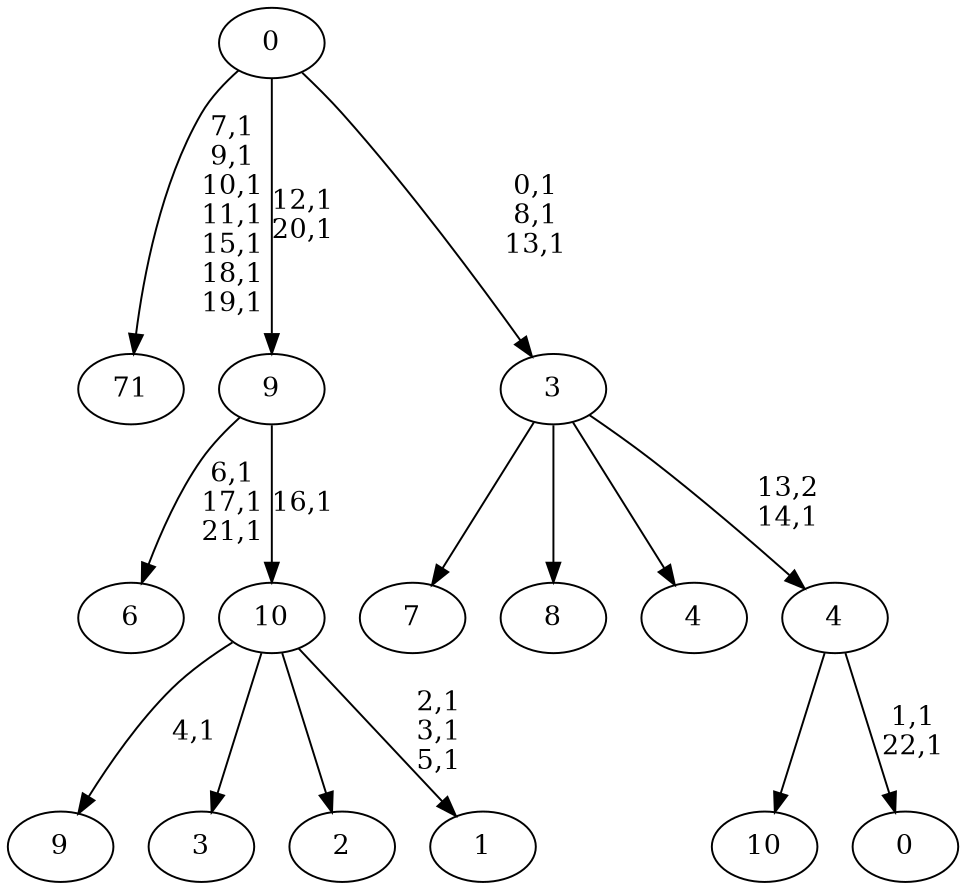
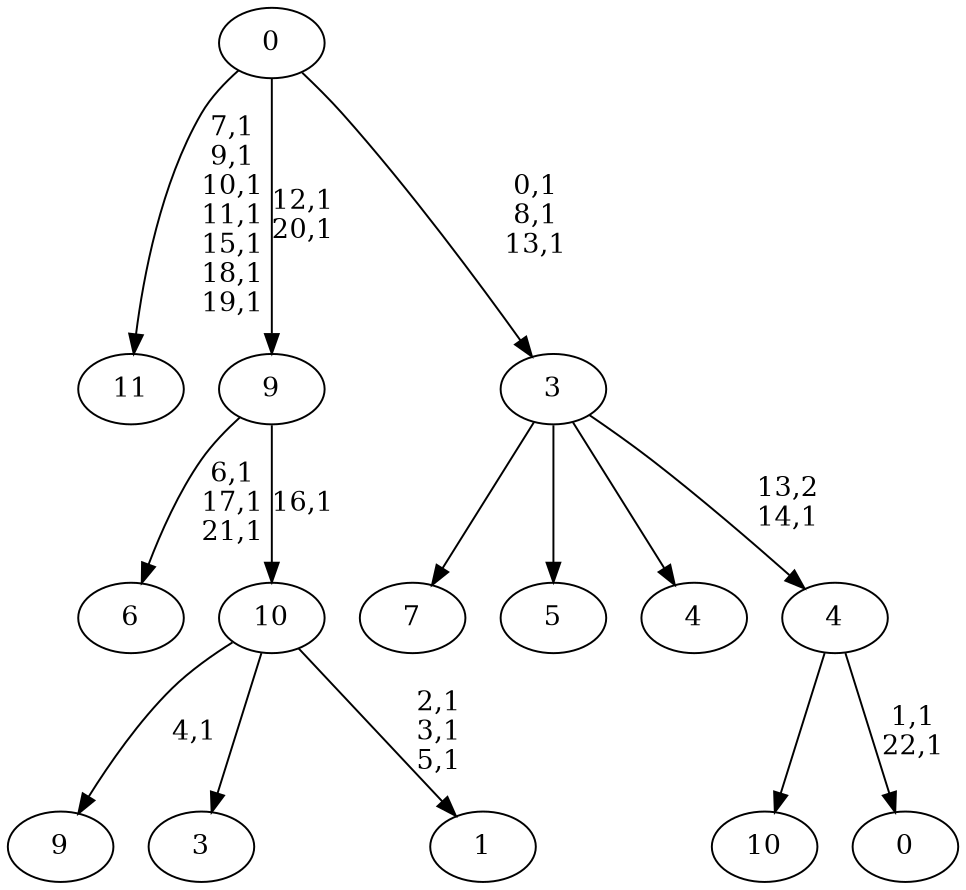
(131, 389) -> (131, 389)
(553, 618) -> (553, 618)
(342, 847) -> none
